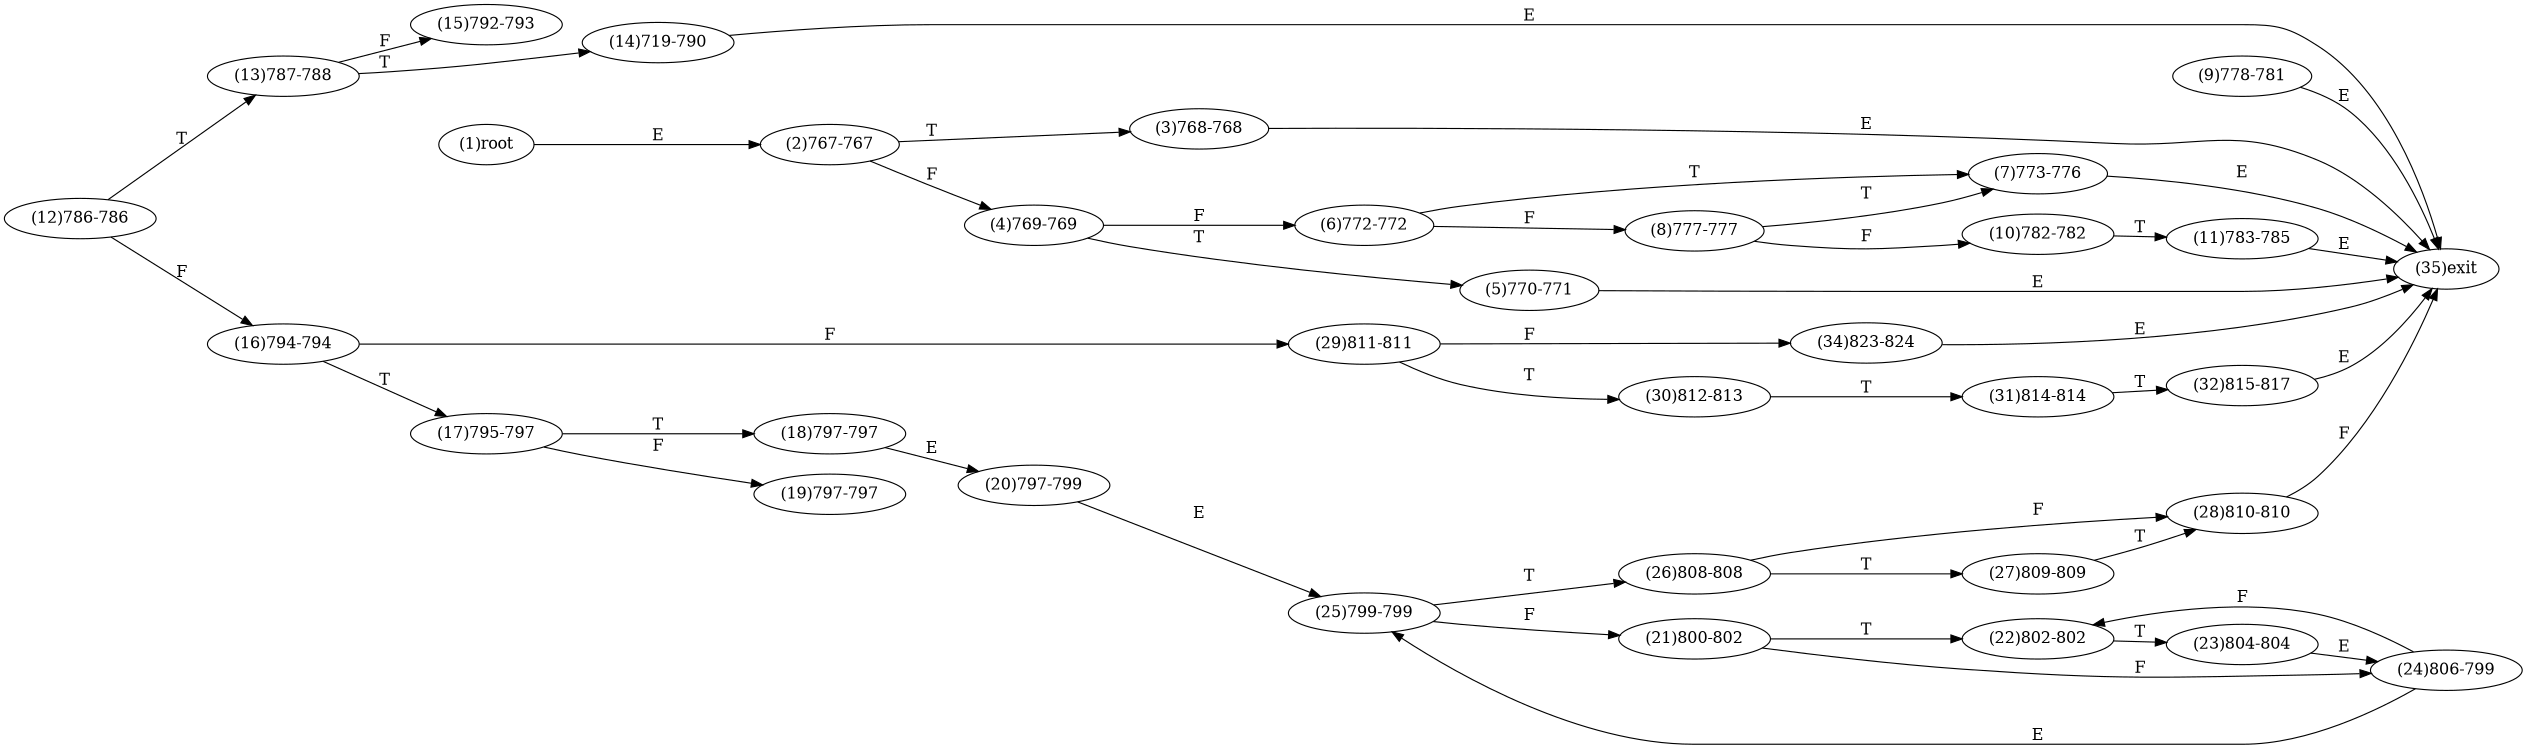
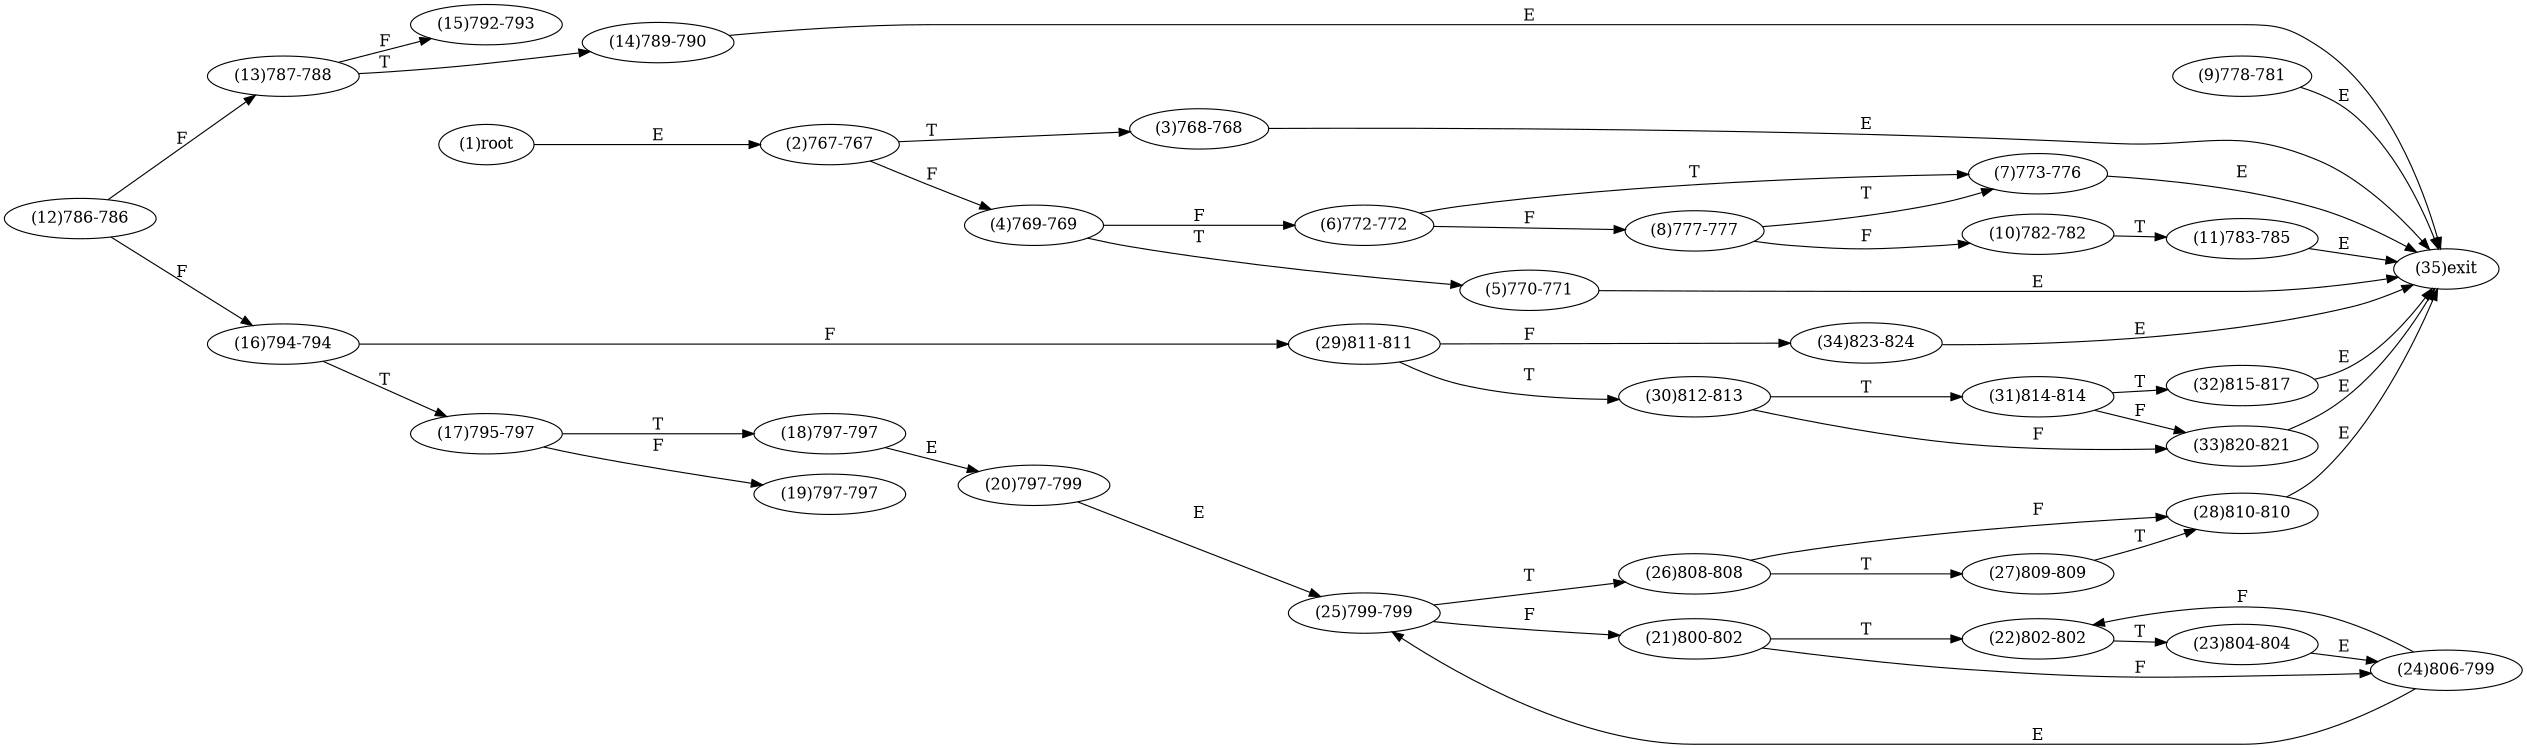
(658, 43) -> (658, 43)
(182, 140) -> (182, 140)
(2344, 434) -> (2344, 434)
none -> (2242, 446)
